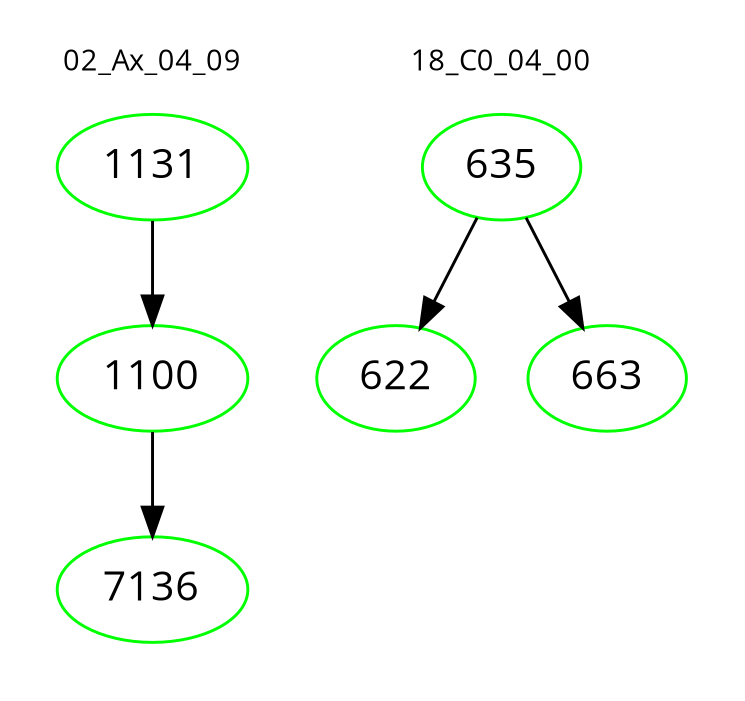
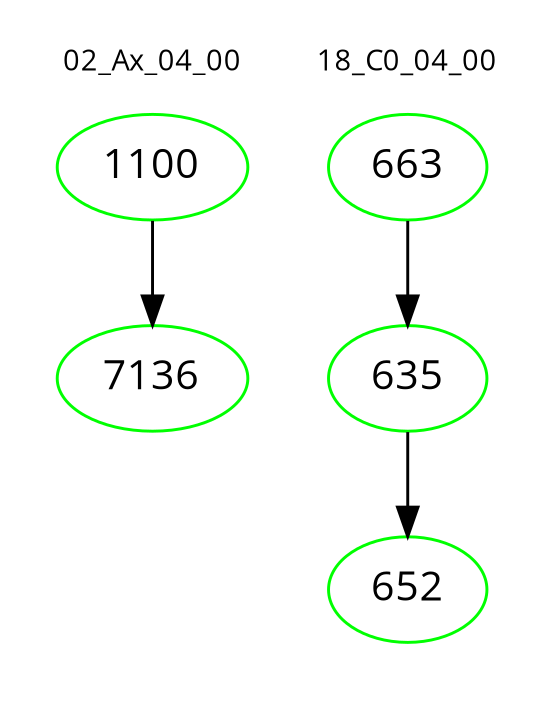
(153, 63) -> (153, 63)
(153, 167) -> none
(548, 260) -> (408, 258)
(396, 378) -> (408, 590)
